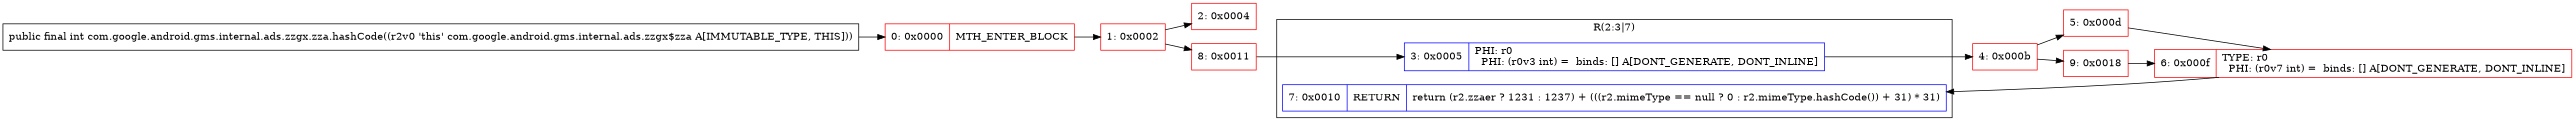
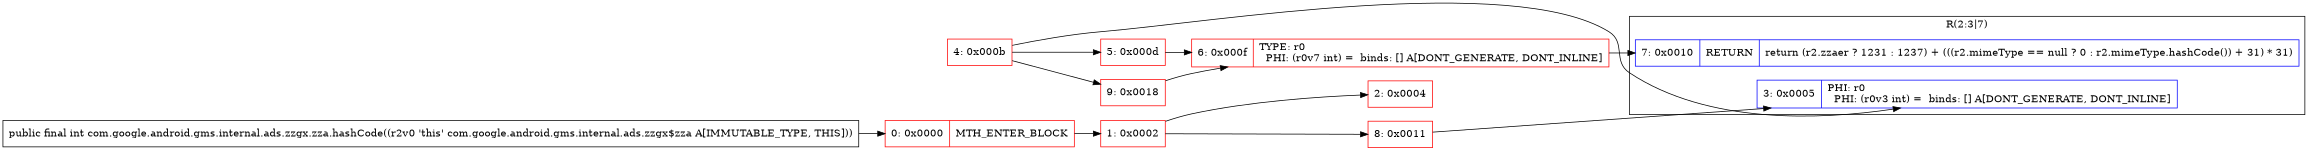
(1895, 57) -> (1471, 4)
